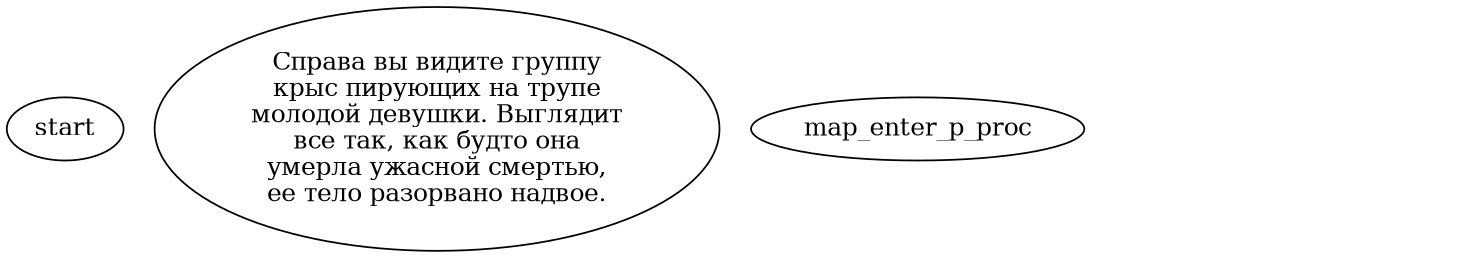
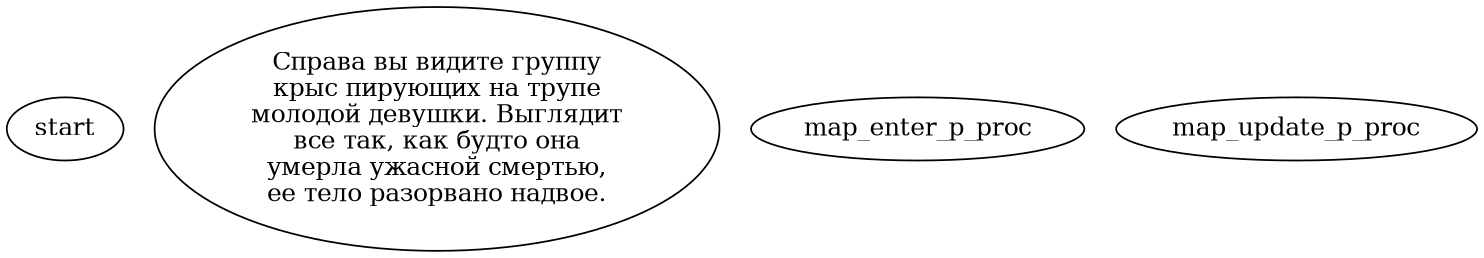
none -> (1297, 129)
